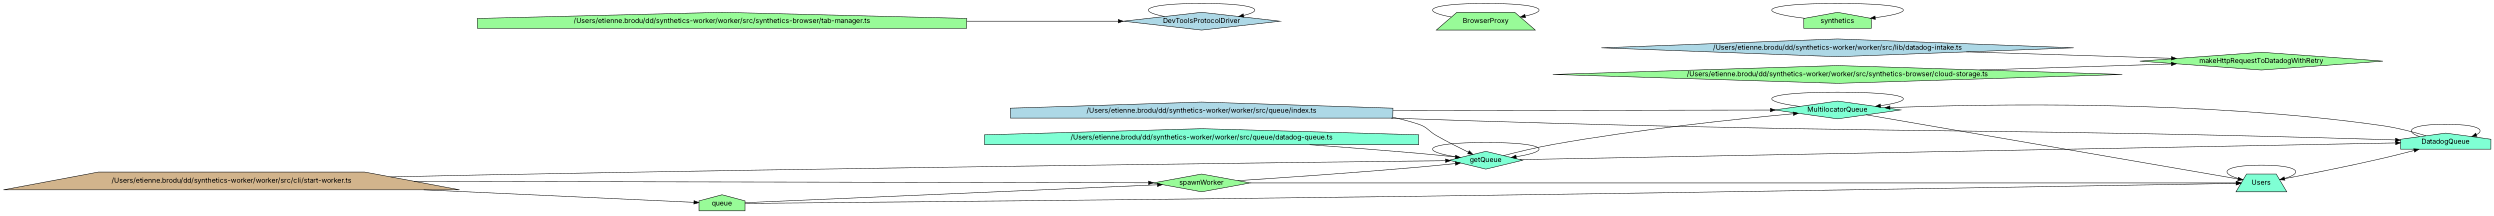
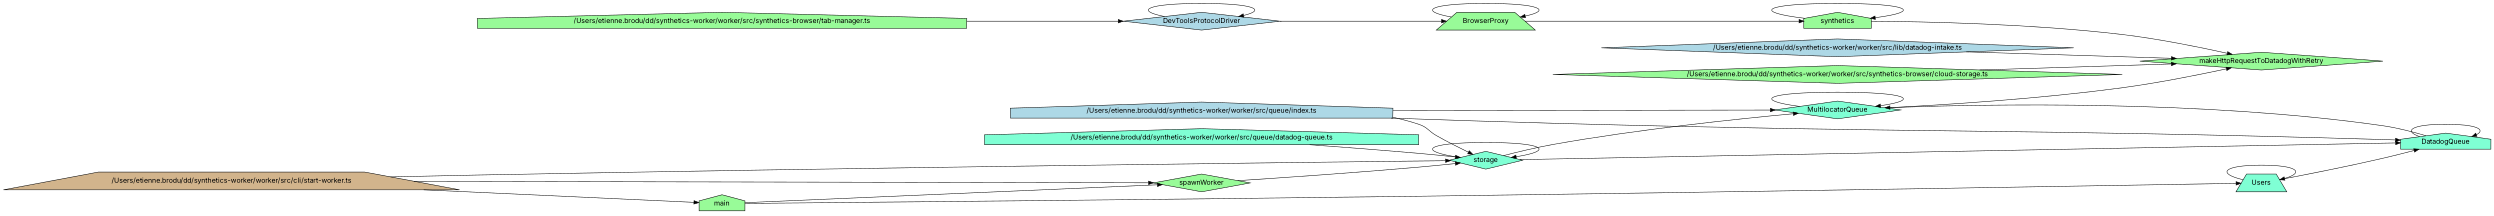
none -> (1361, 21)
none -> (1662, 21)
none -> (2050, 28)
(2043, 145) -> (2057, 95)
(1486, 160) -> (1486, 160)
(1743, 183) -> none
(722, 204) -> (722, 204)
